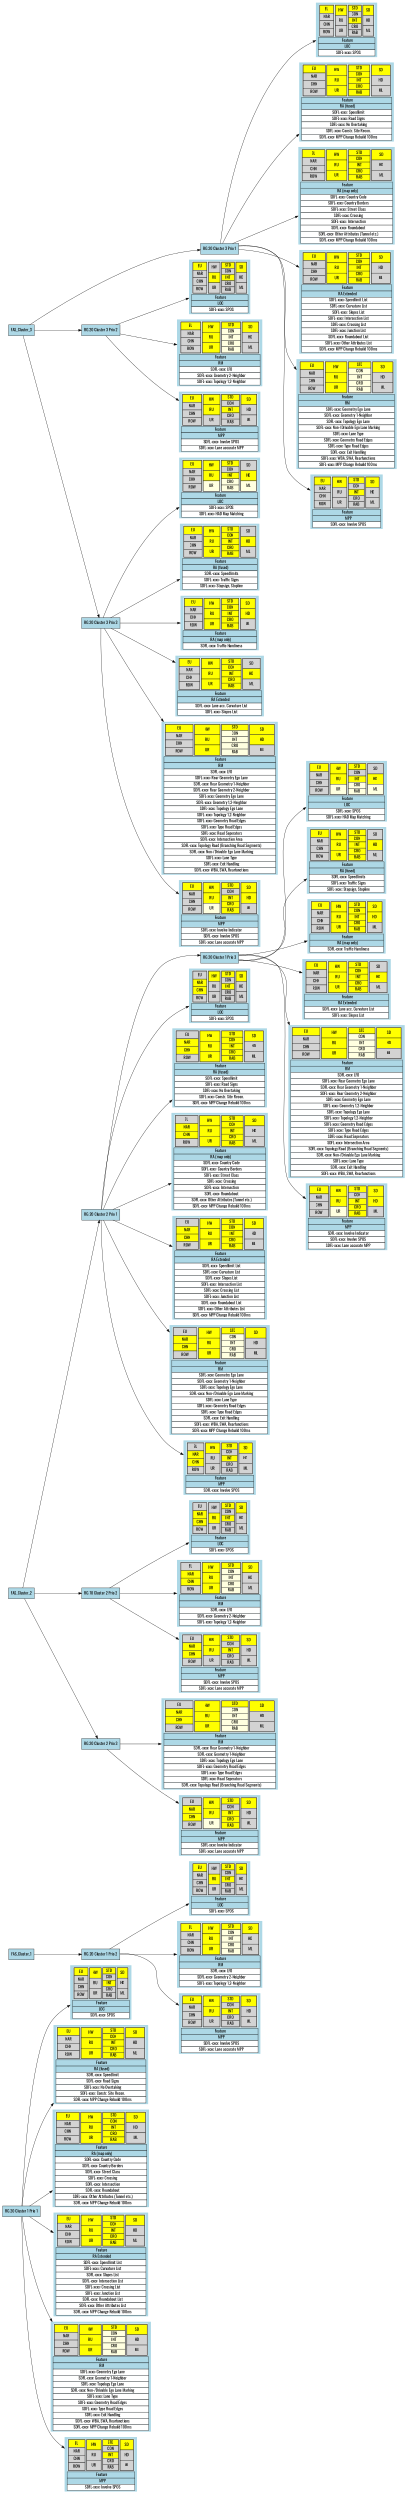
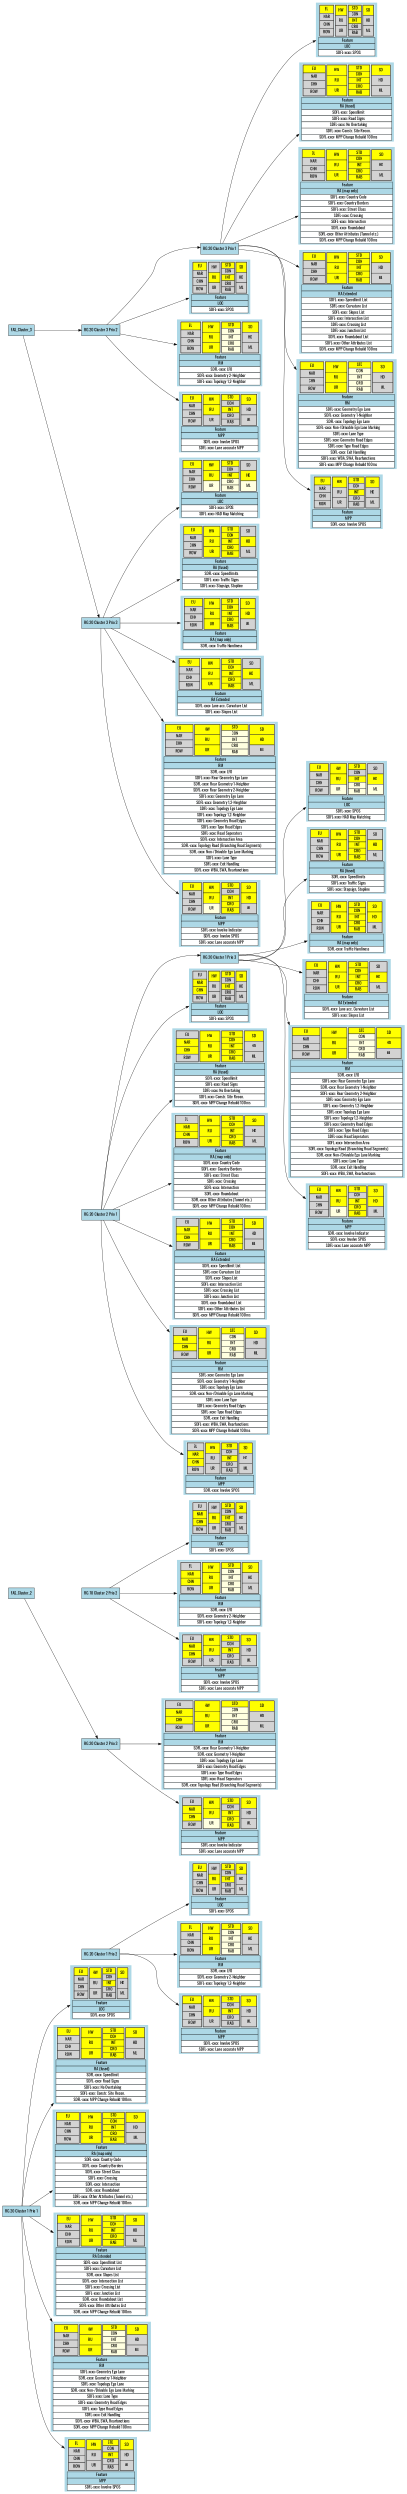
(110, 279) -> (149, 278)
(61, 1405) -> none
(57, 1593) -> none
(21, 1954) -> none
